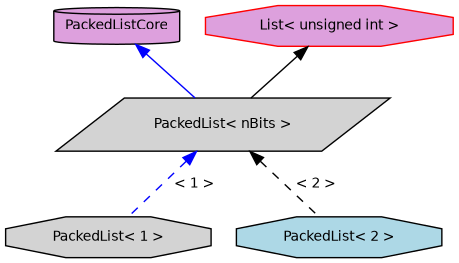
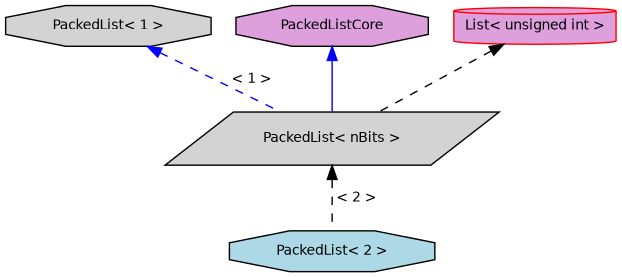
(117, 26) -> (332, 26)
(329, 26) -> (535, 26)
(274, 77) -> (435, 81)
(157, 189) -> (220, 82)
